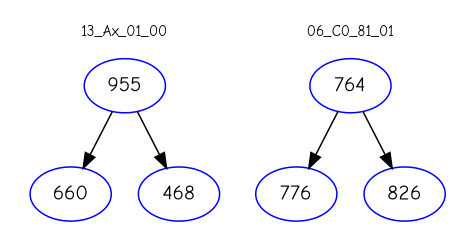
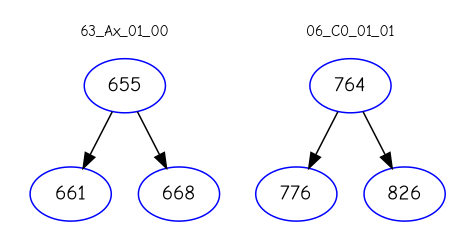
(125, 32) -> (125, 32)
(350, 32) -> (350, 32)
(125, 86) -> (125, 86)
(71, 194) -> (71, 194)
(179, 194) -> (179, 194)
